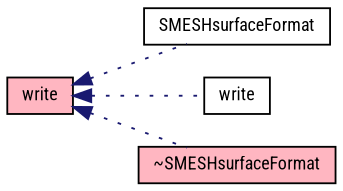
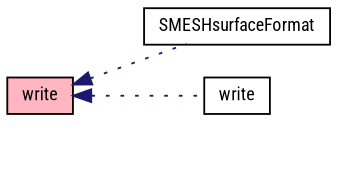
(237, 165) -> none
